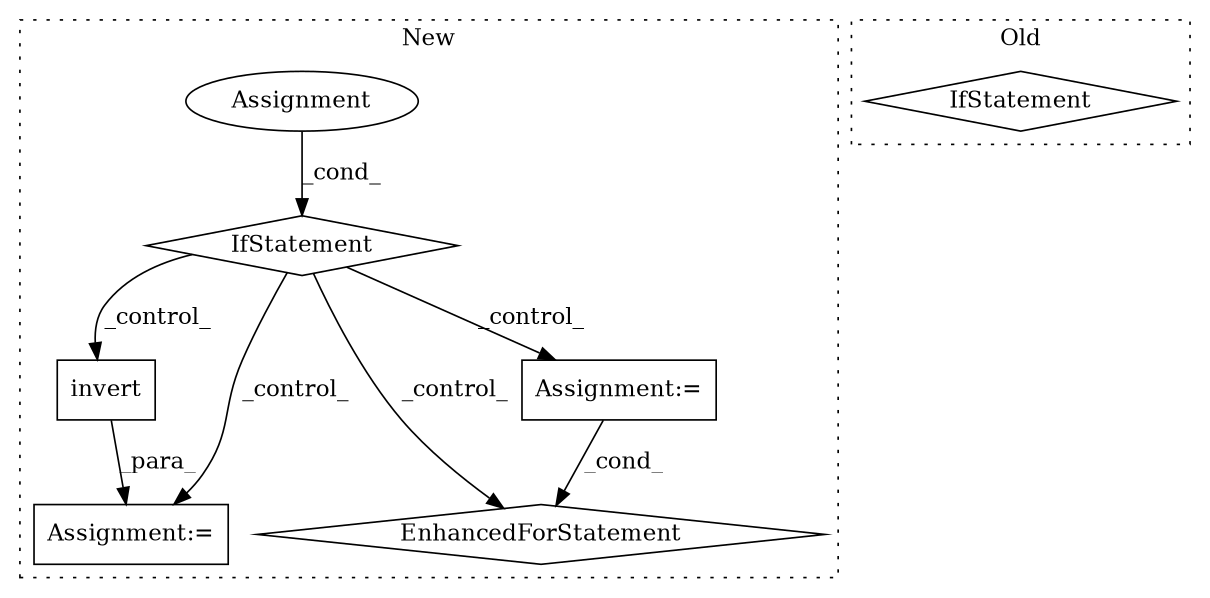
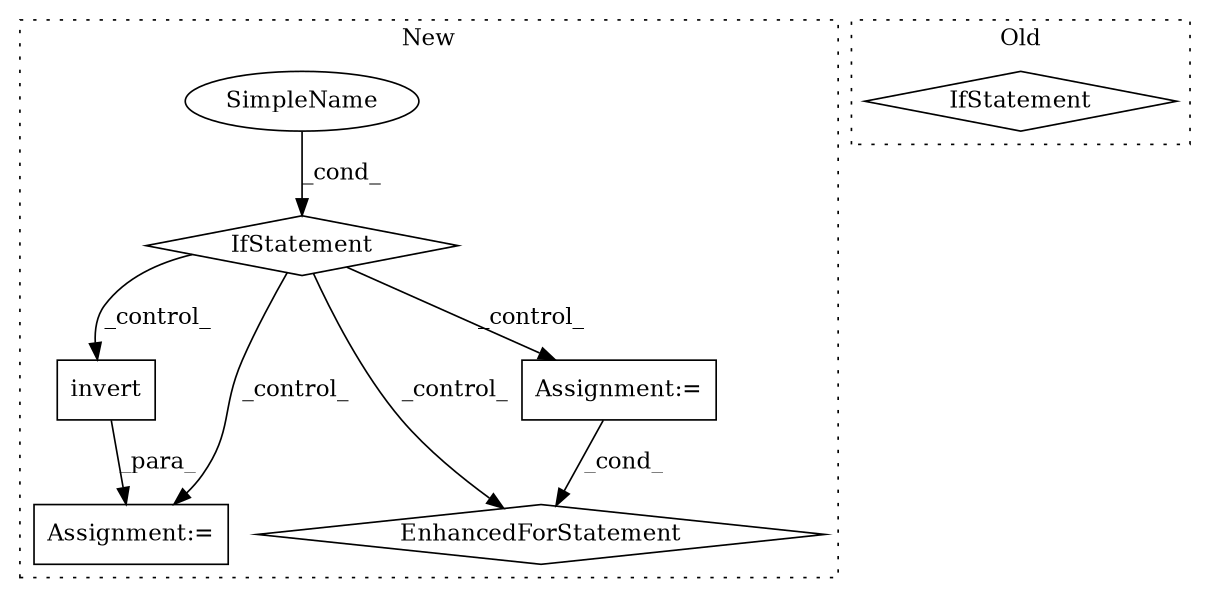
(302, 101) -> (302, 101)
